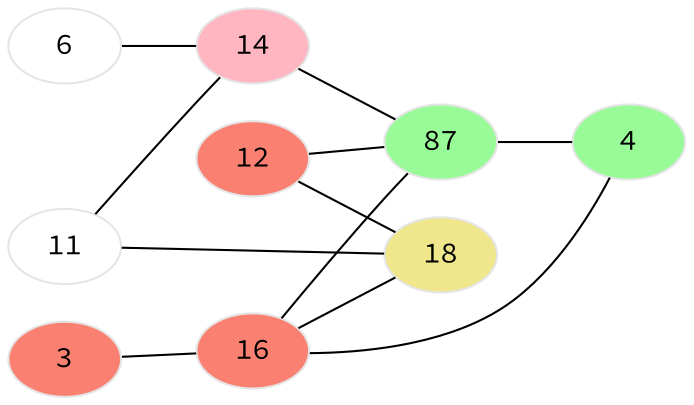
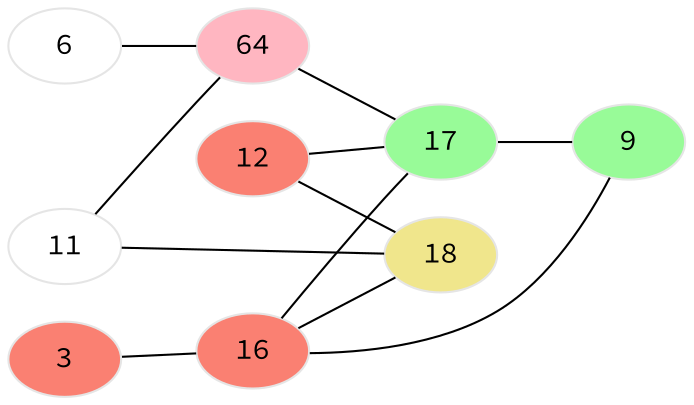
(253, 46) -> (253, 46)
(441, 142) -> (441, 142)
(629, 142) -> (629, 142)
